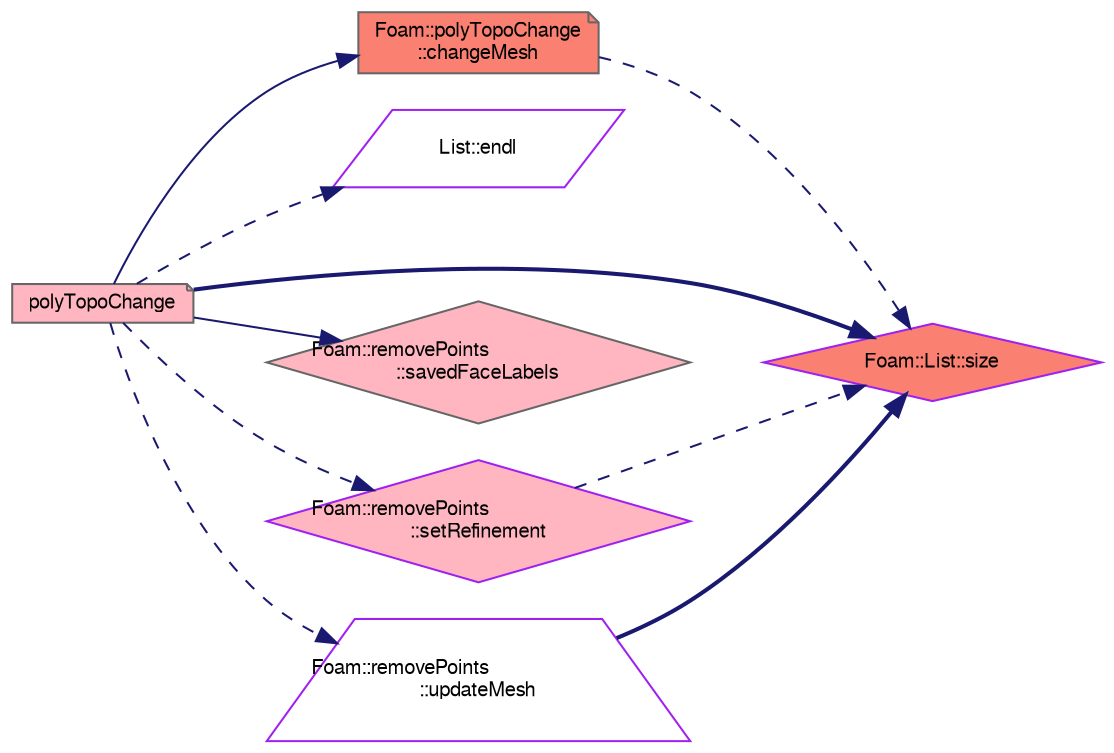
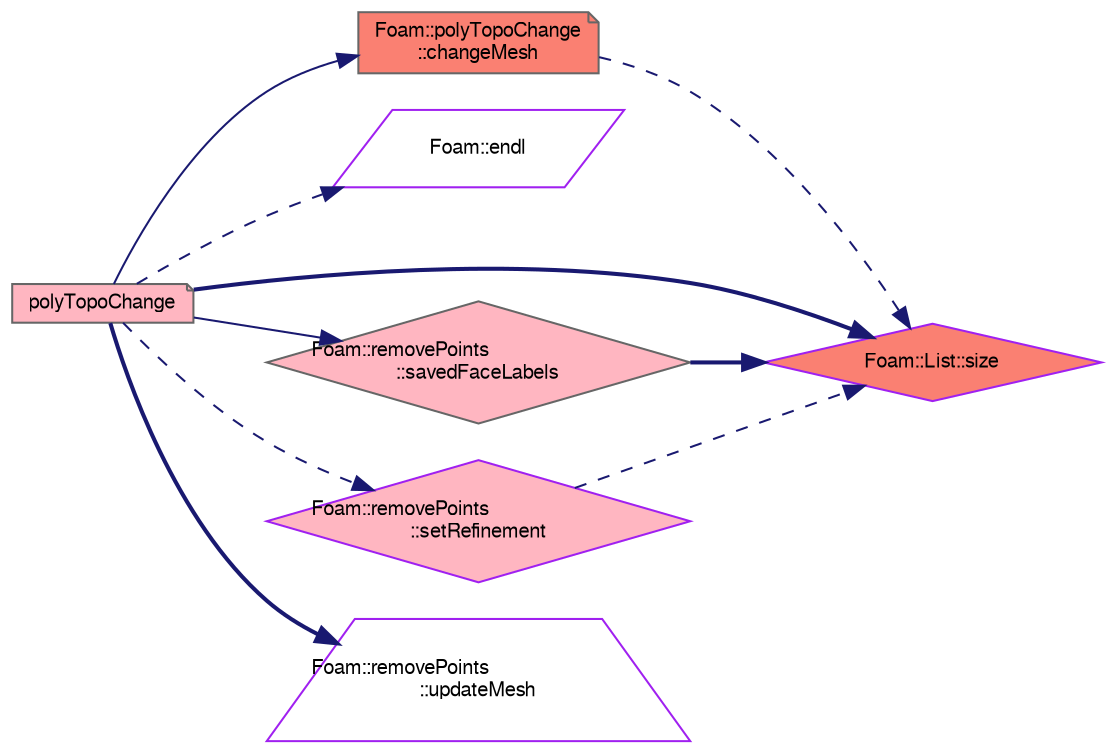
(478, 149) -> (478, 149)
(186, 499) -> (186, 499)
(767, 541) -> (716, 362)
